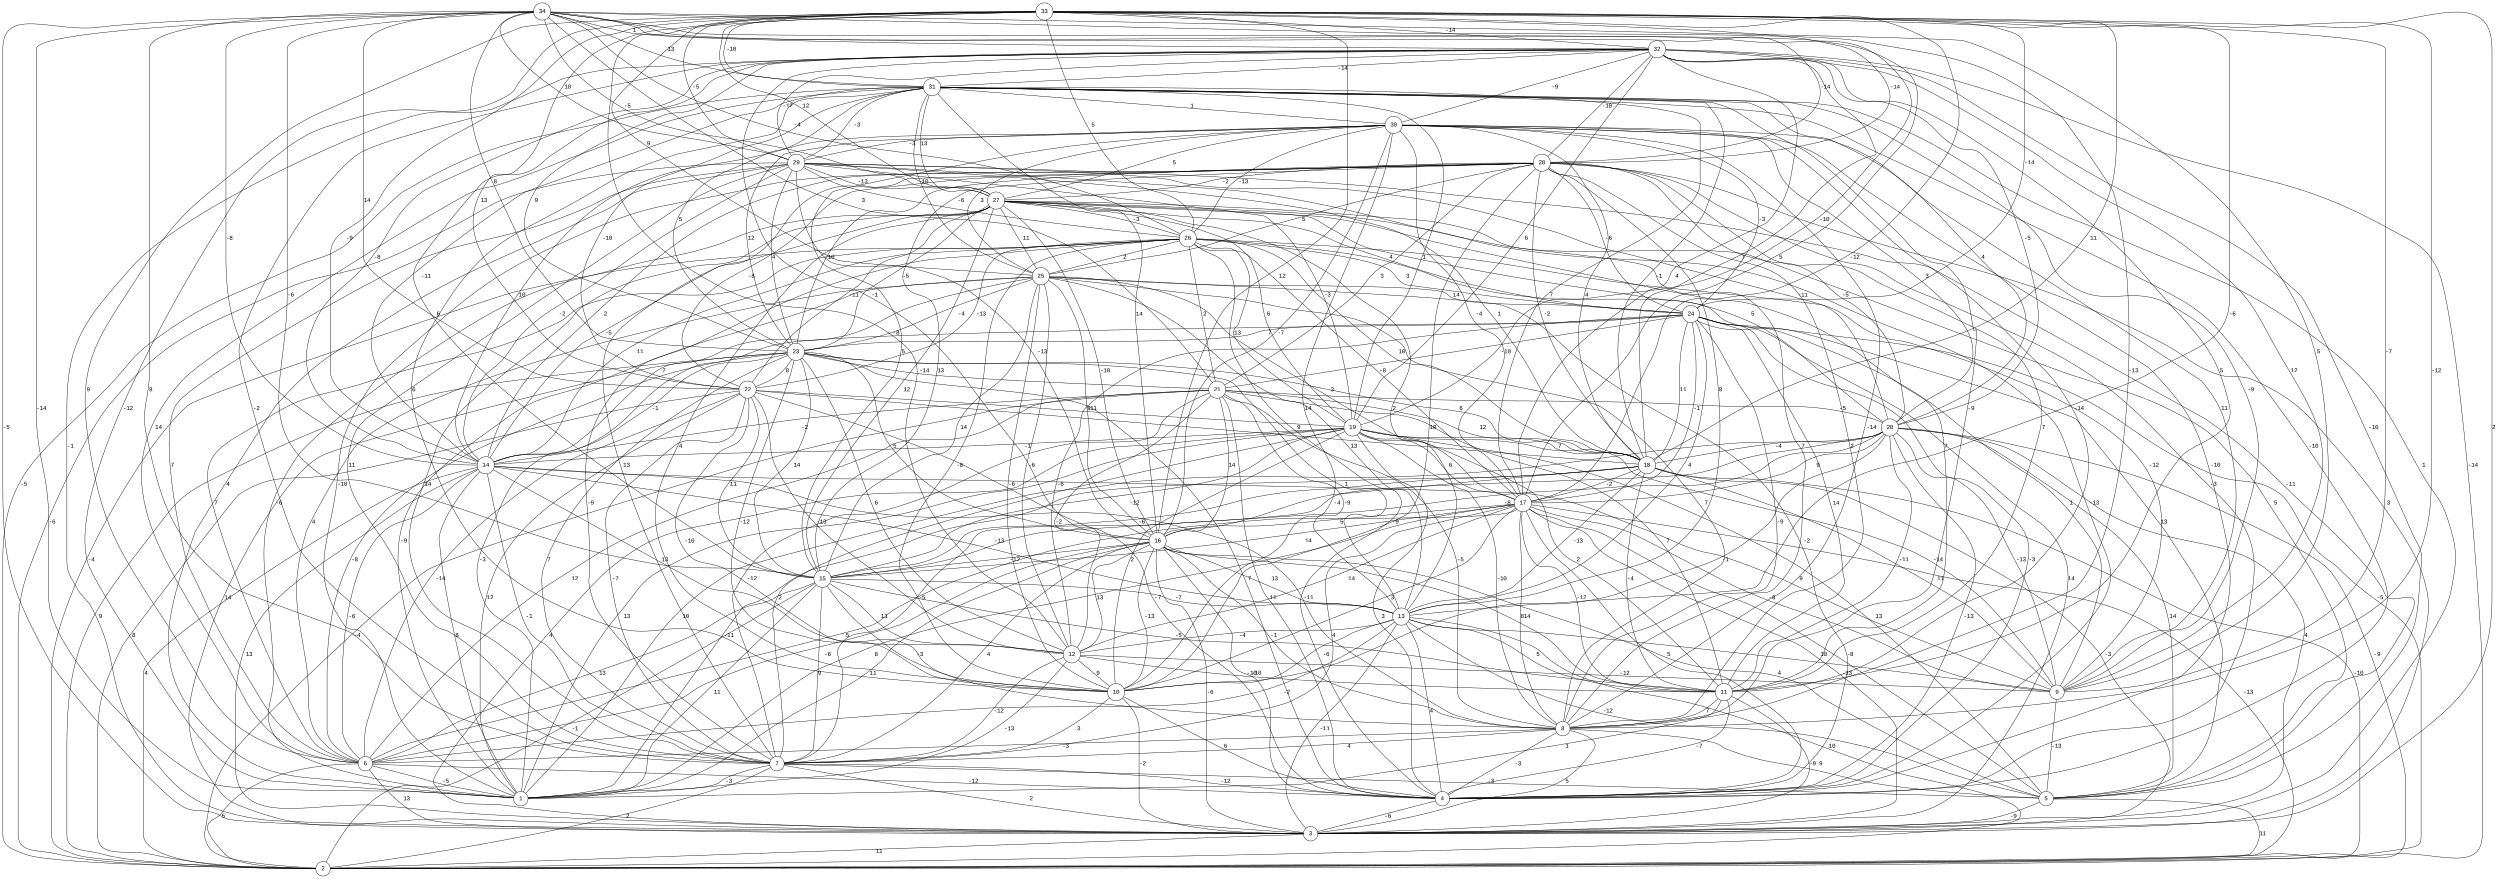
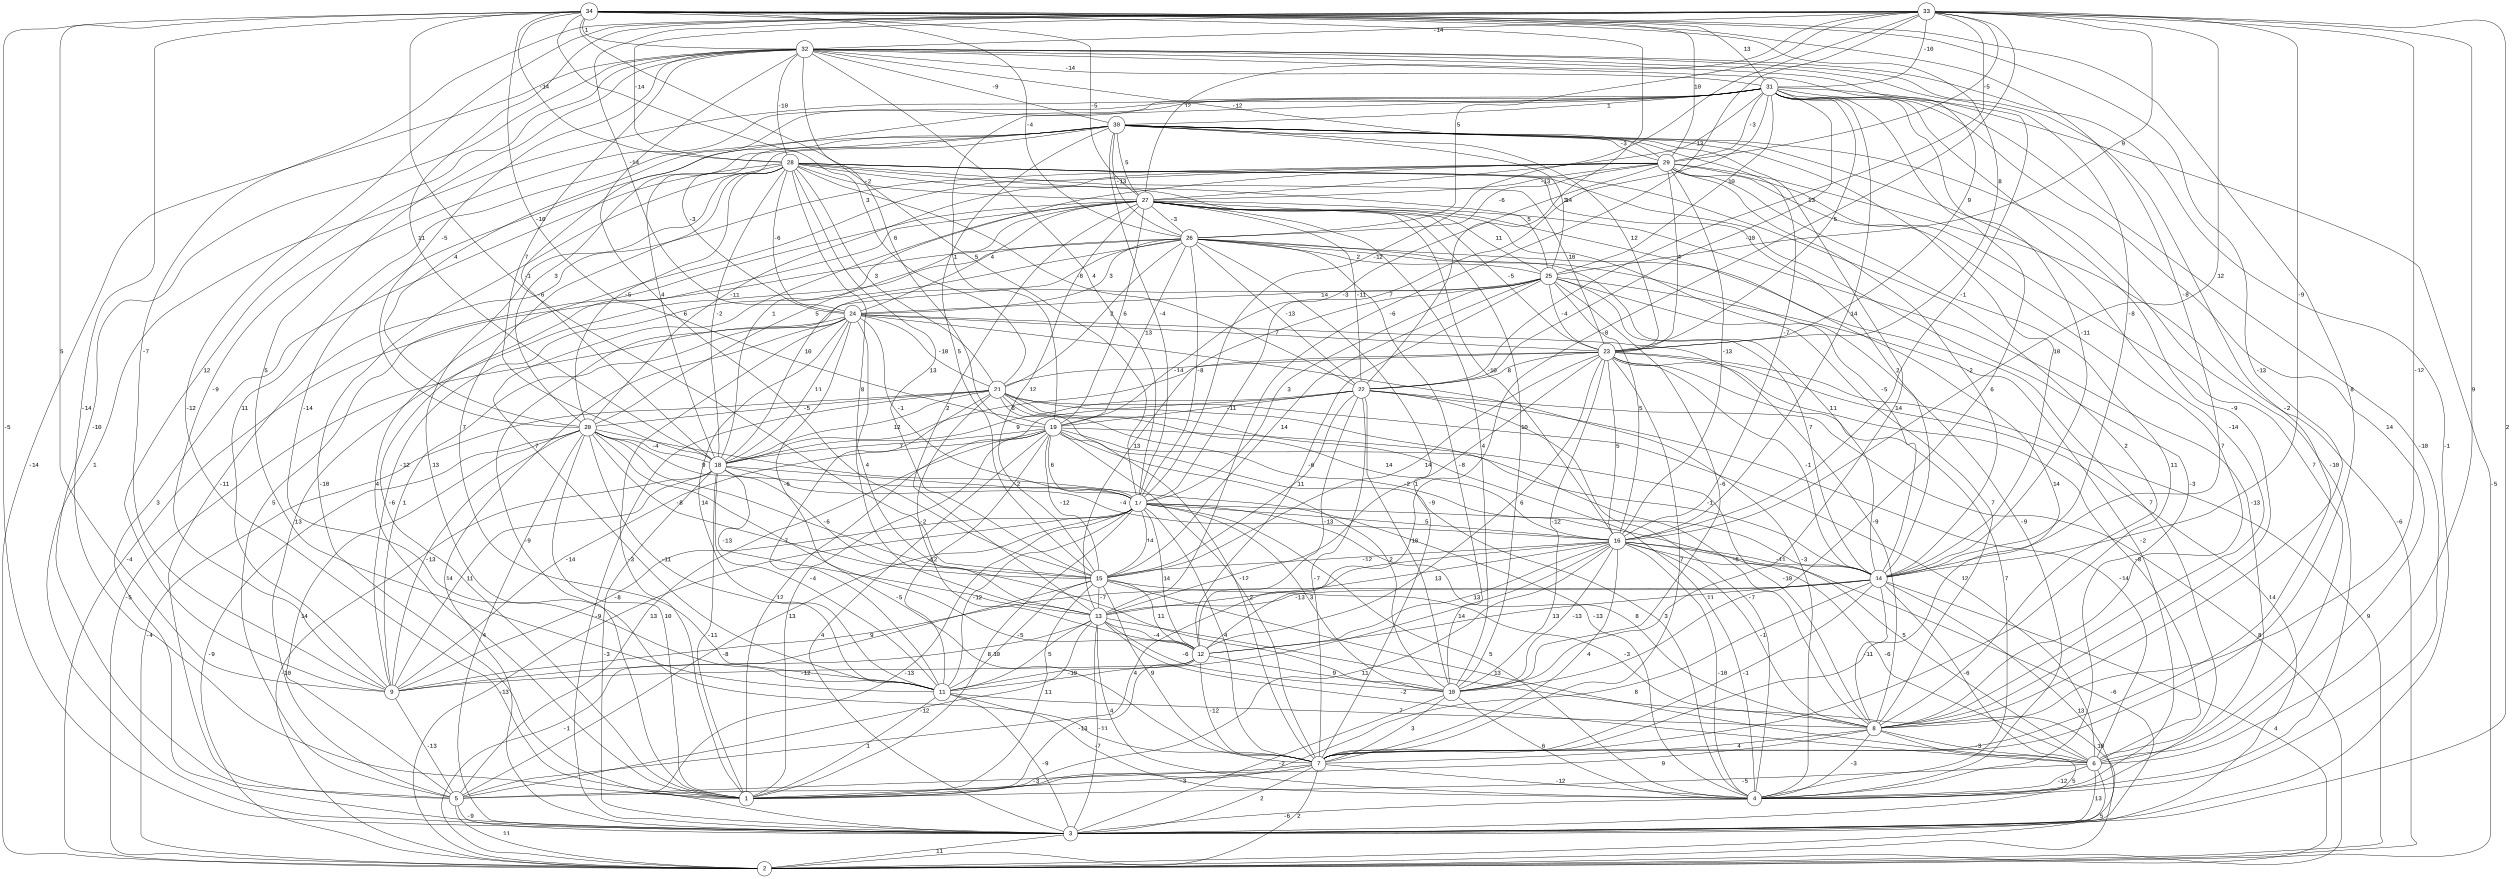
(537, 362) -> none
(1343, 500) -> (577, 695)
none -> (1749, 557)
